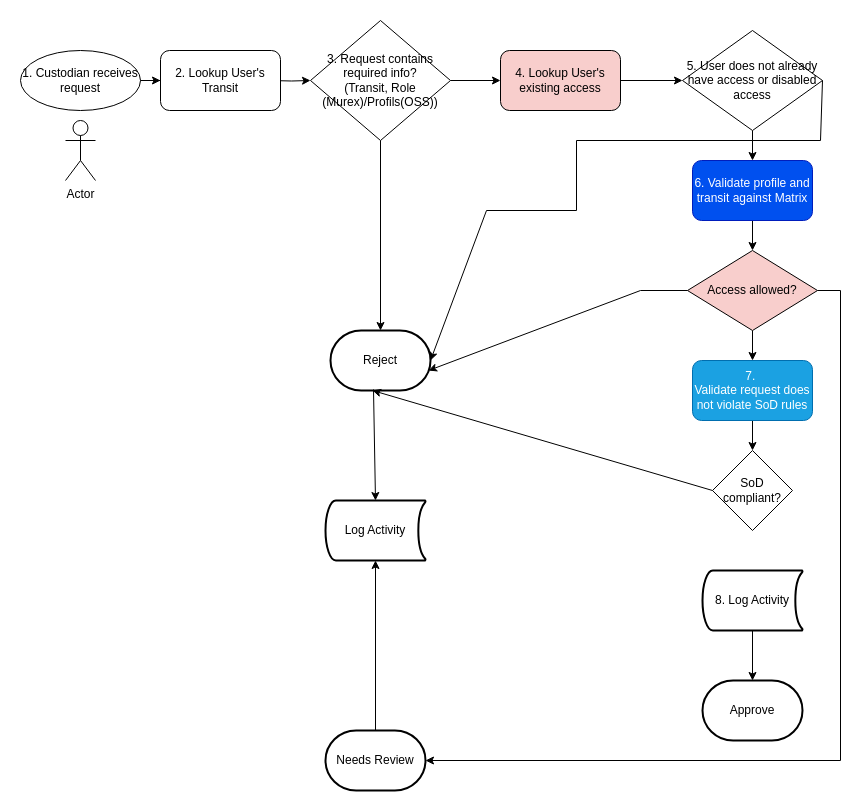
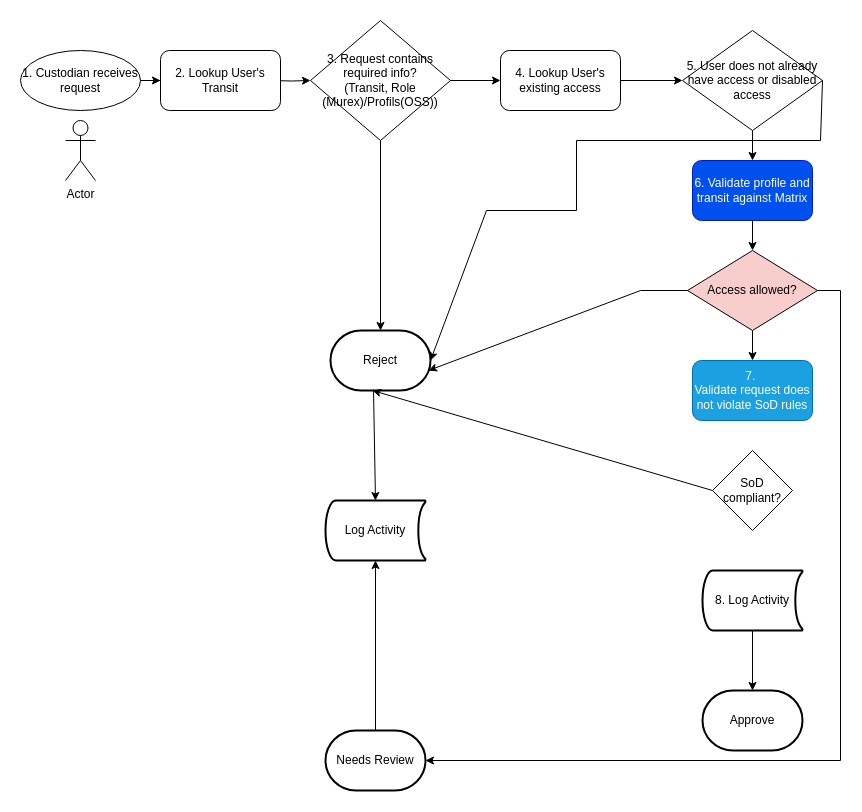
(561, 81) -> (561, 81)
(753, 440) -> none
(753, 711) -> (753, 721)
